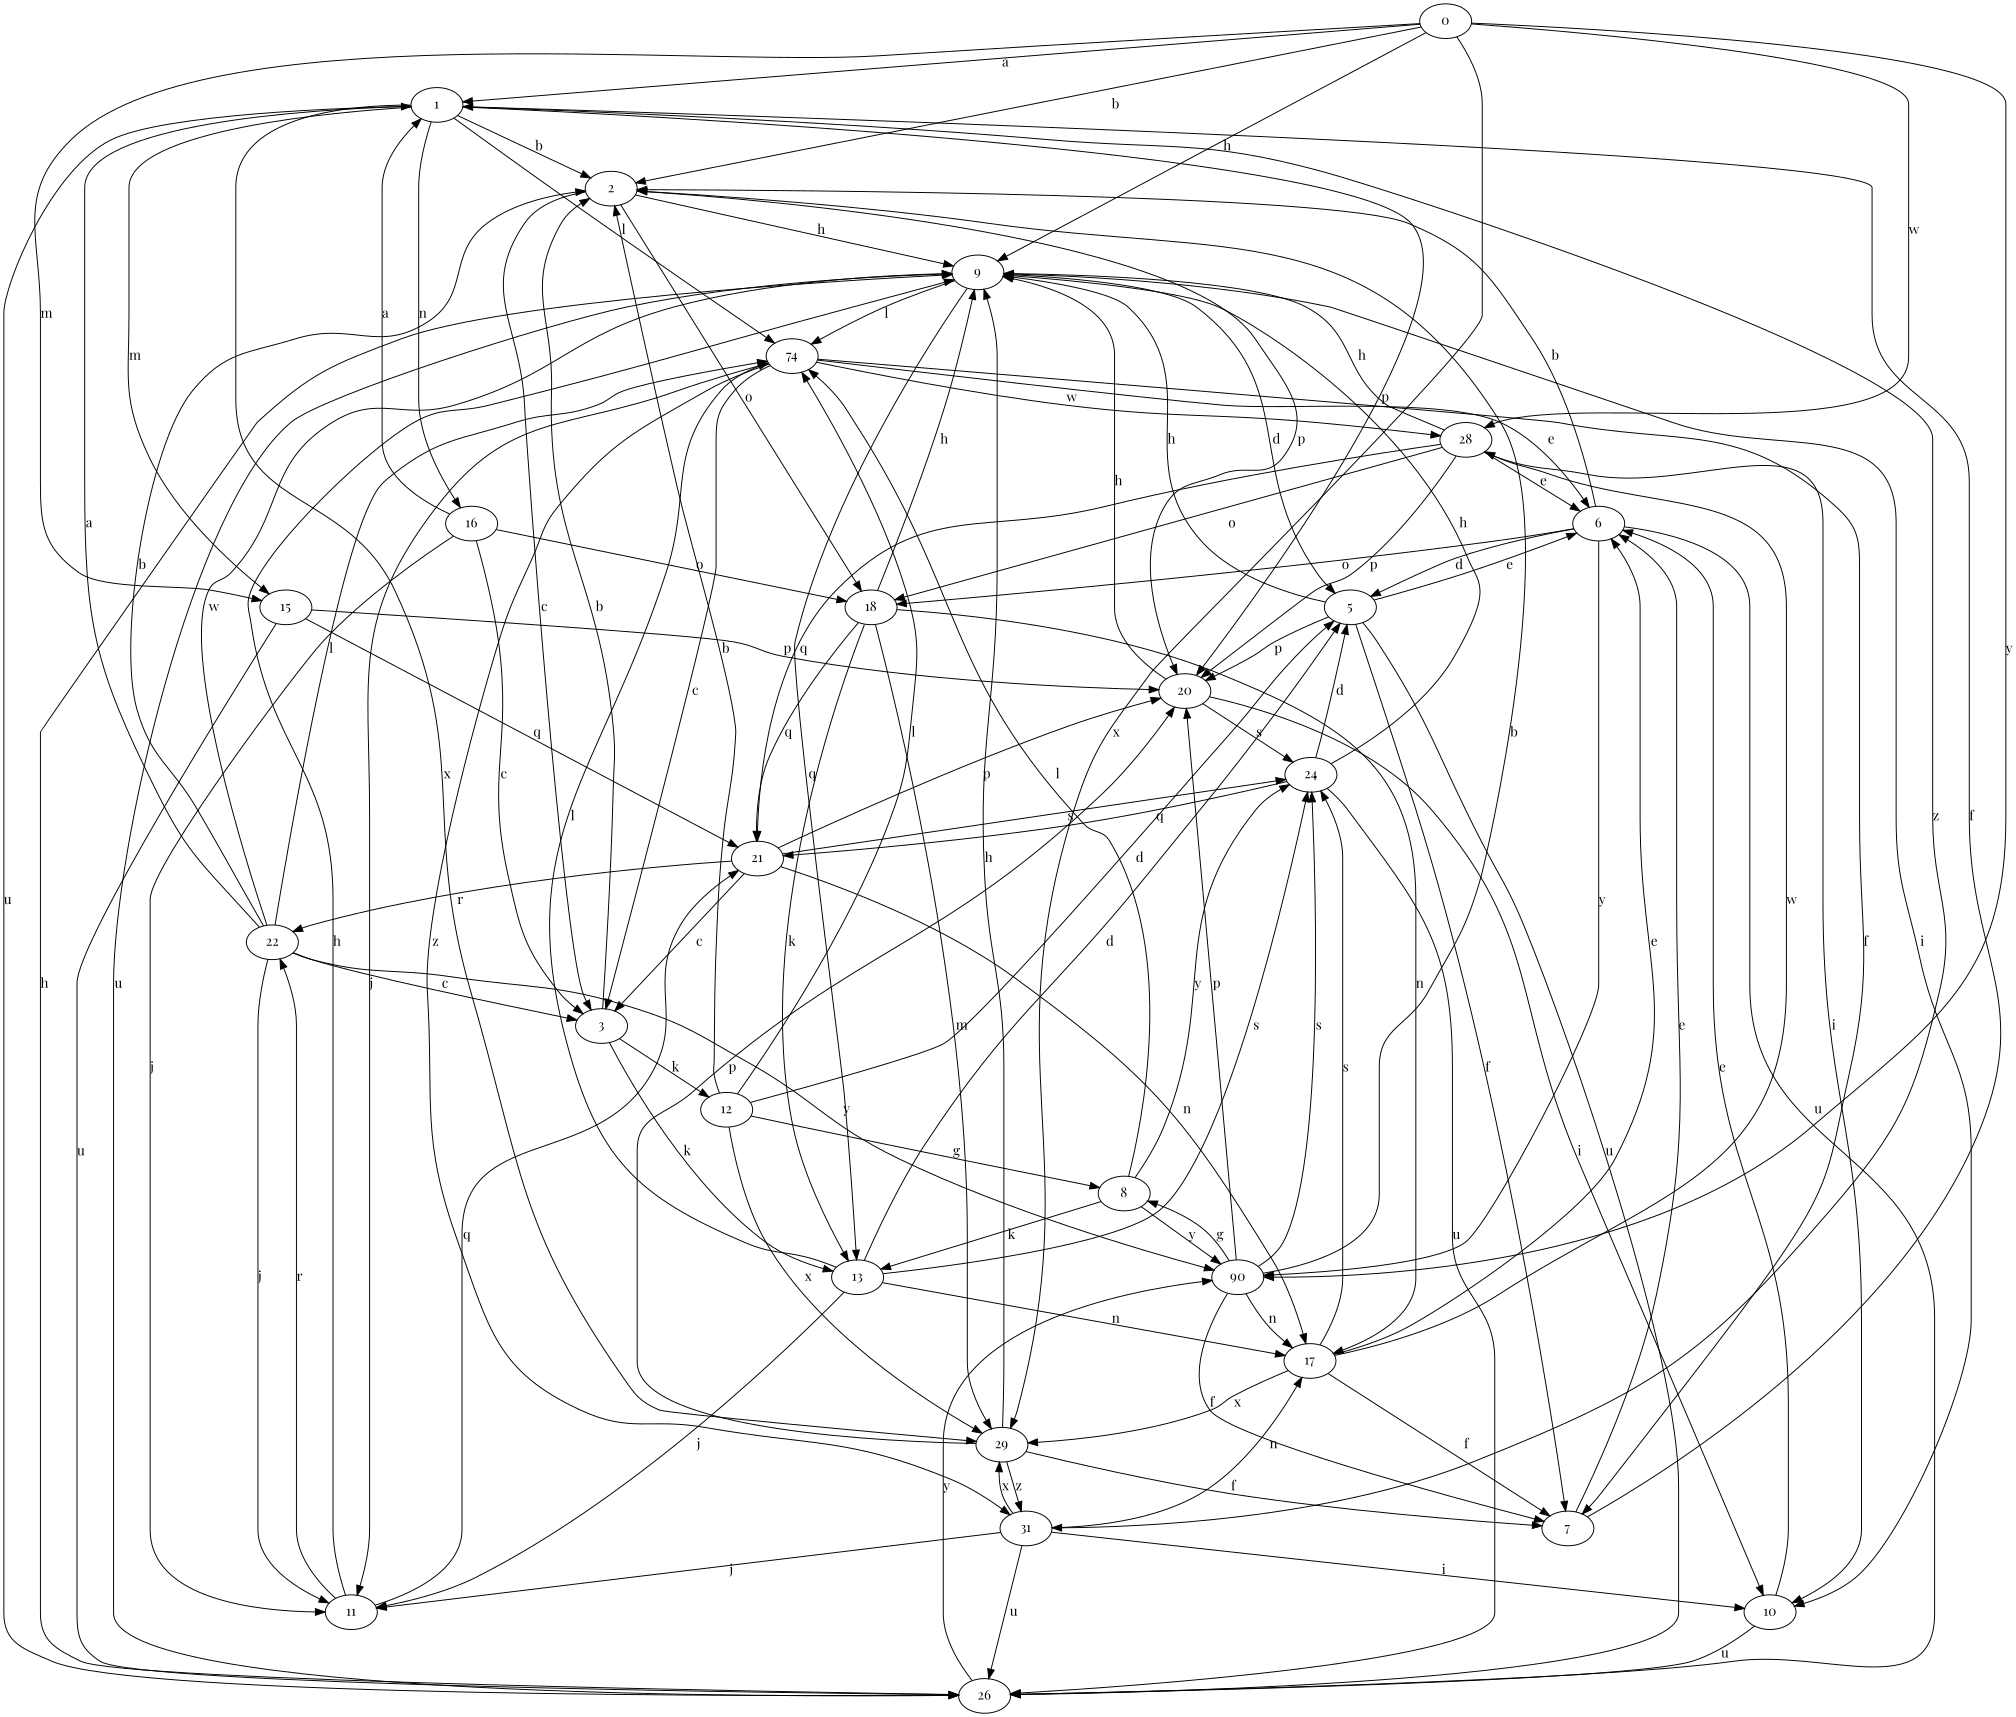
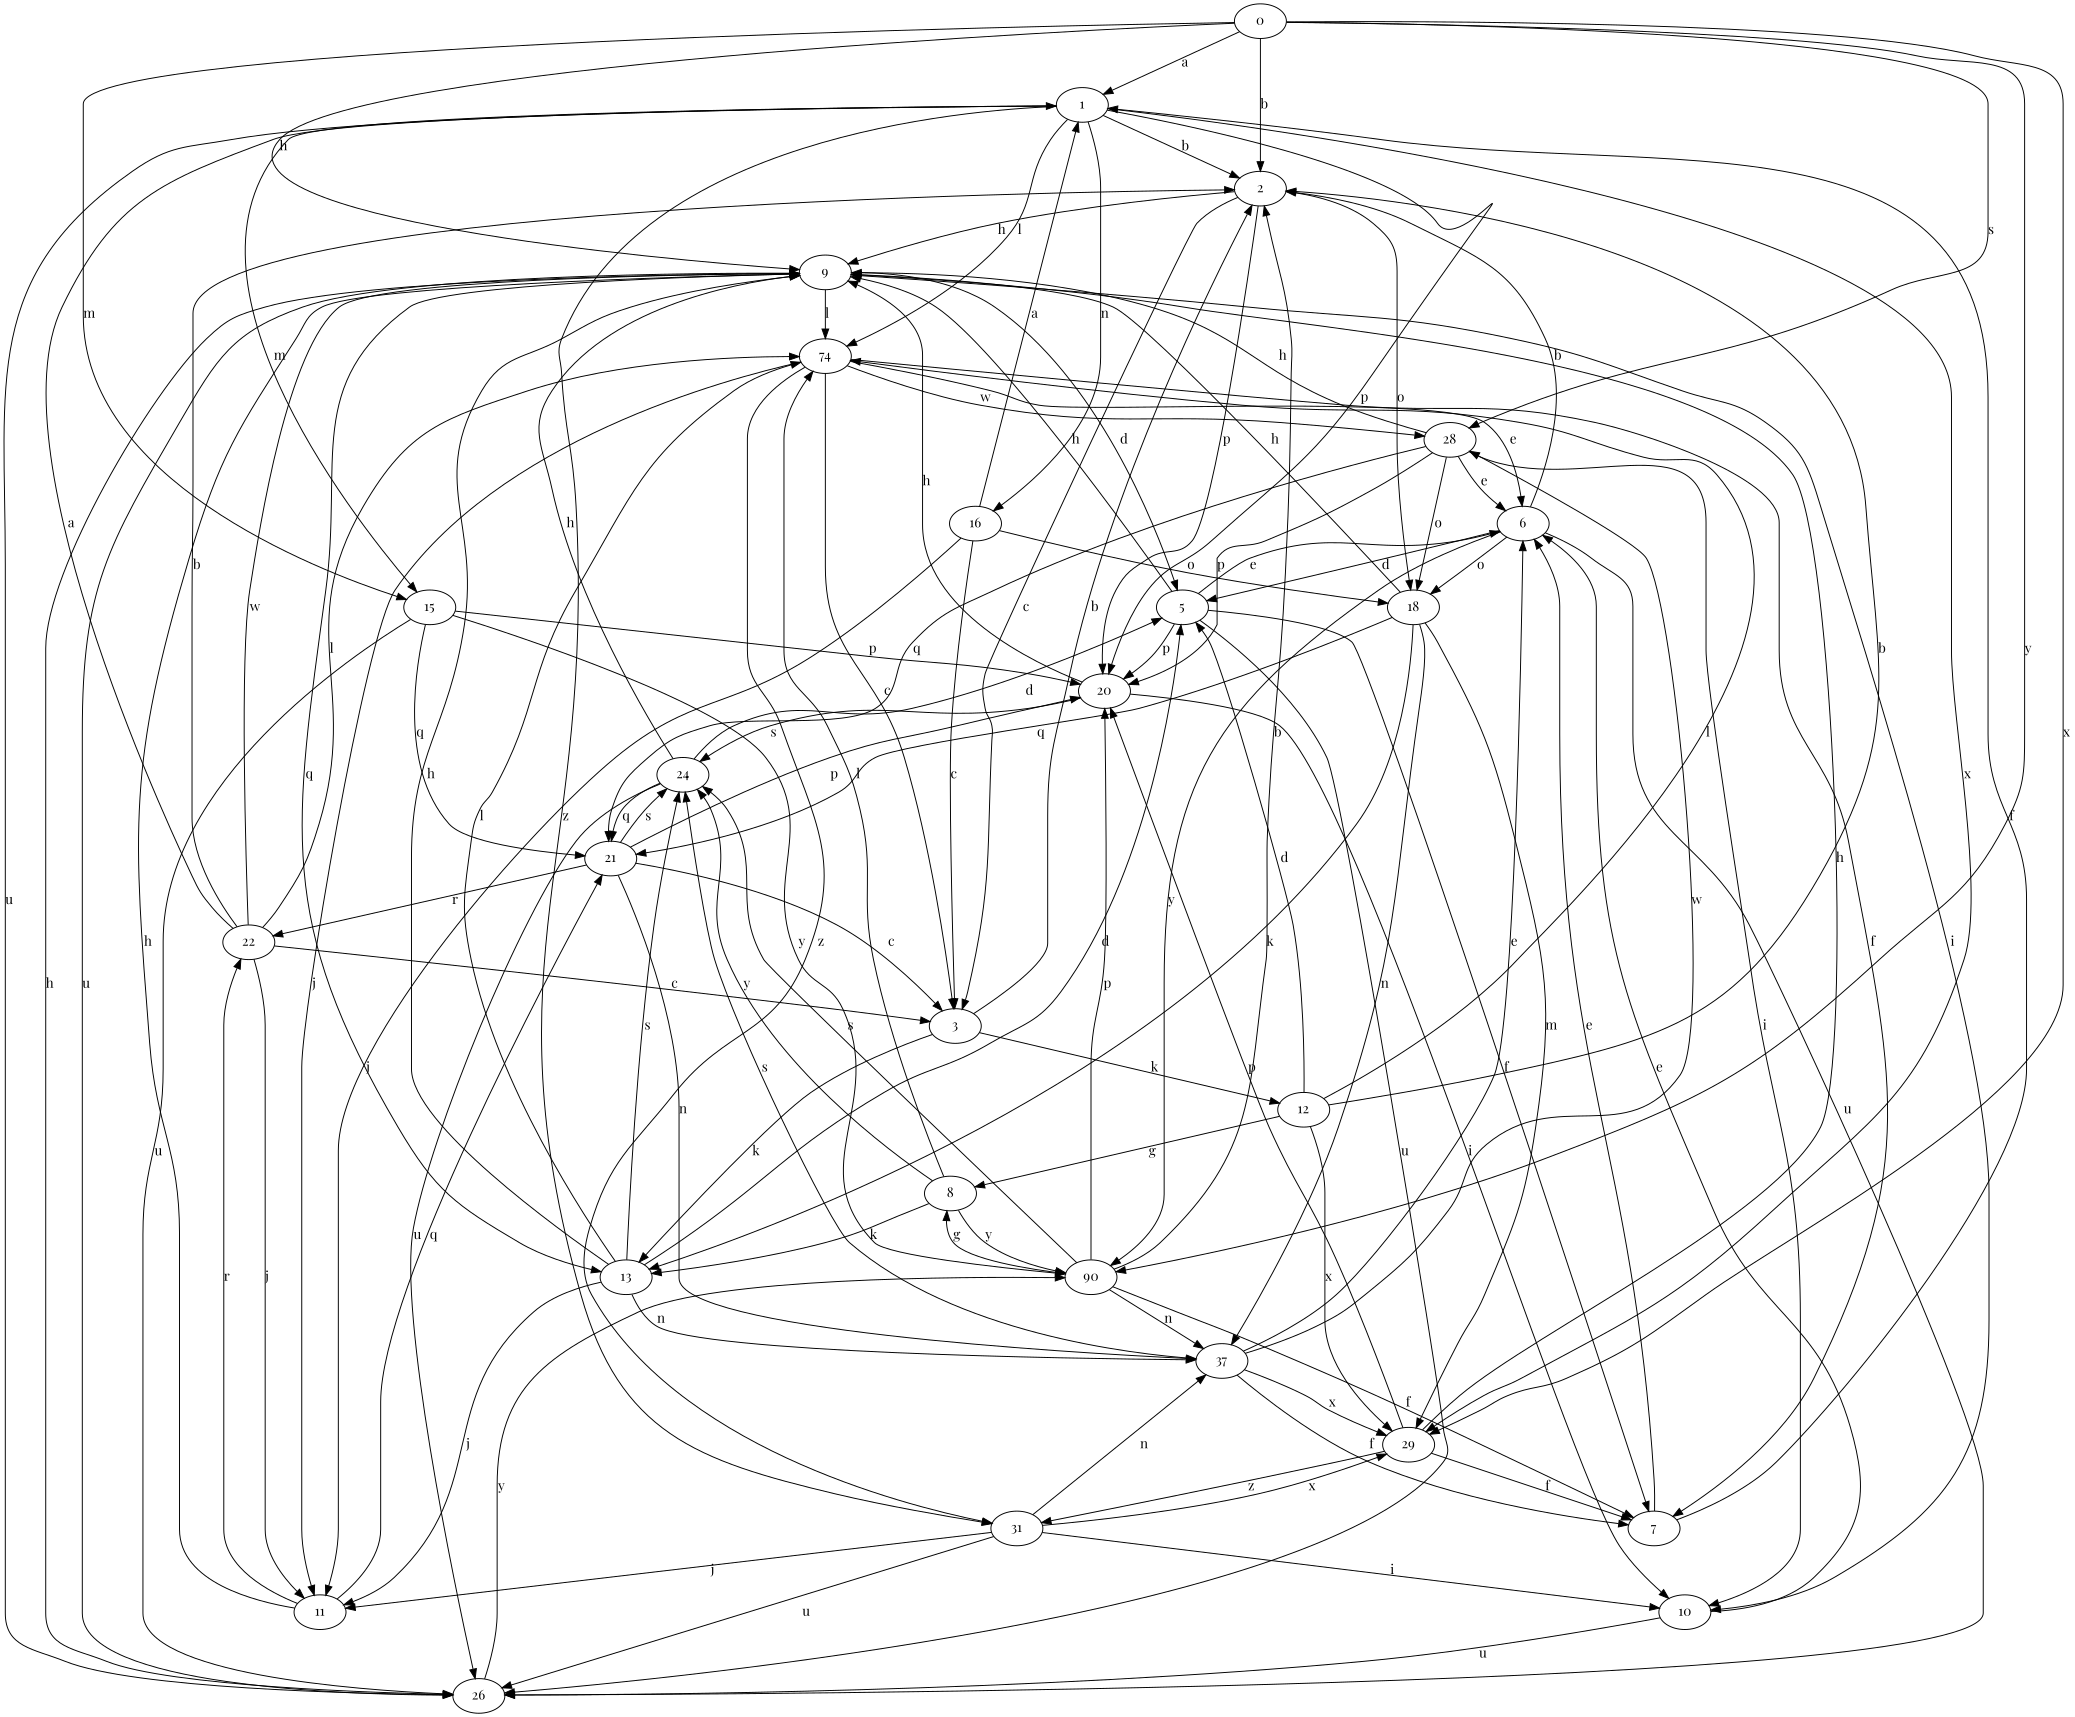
(1914, 231) -> (1991, 231)
none -> (446, 702)
(761, 1070) -> (788, 931)
(1310, 1361) -> (1222, 1361)
